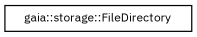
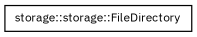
(98, 18) -> (98, 18)
